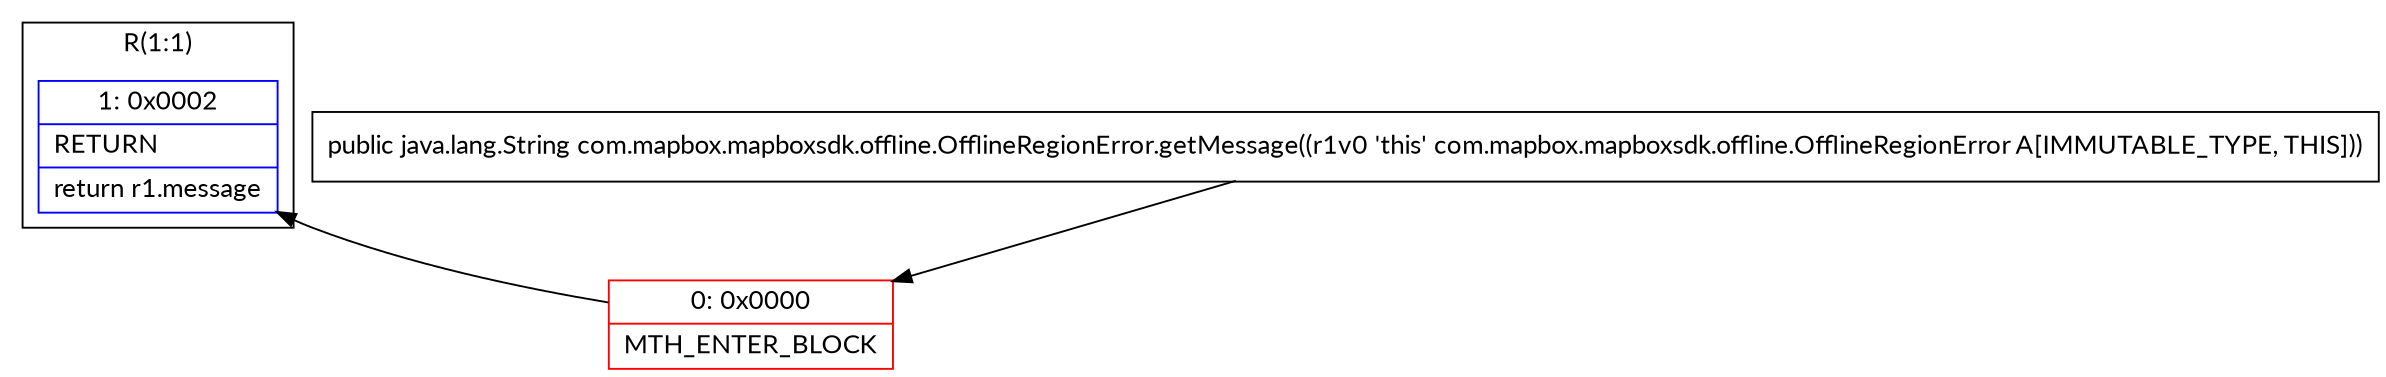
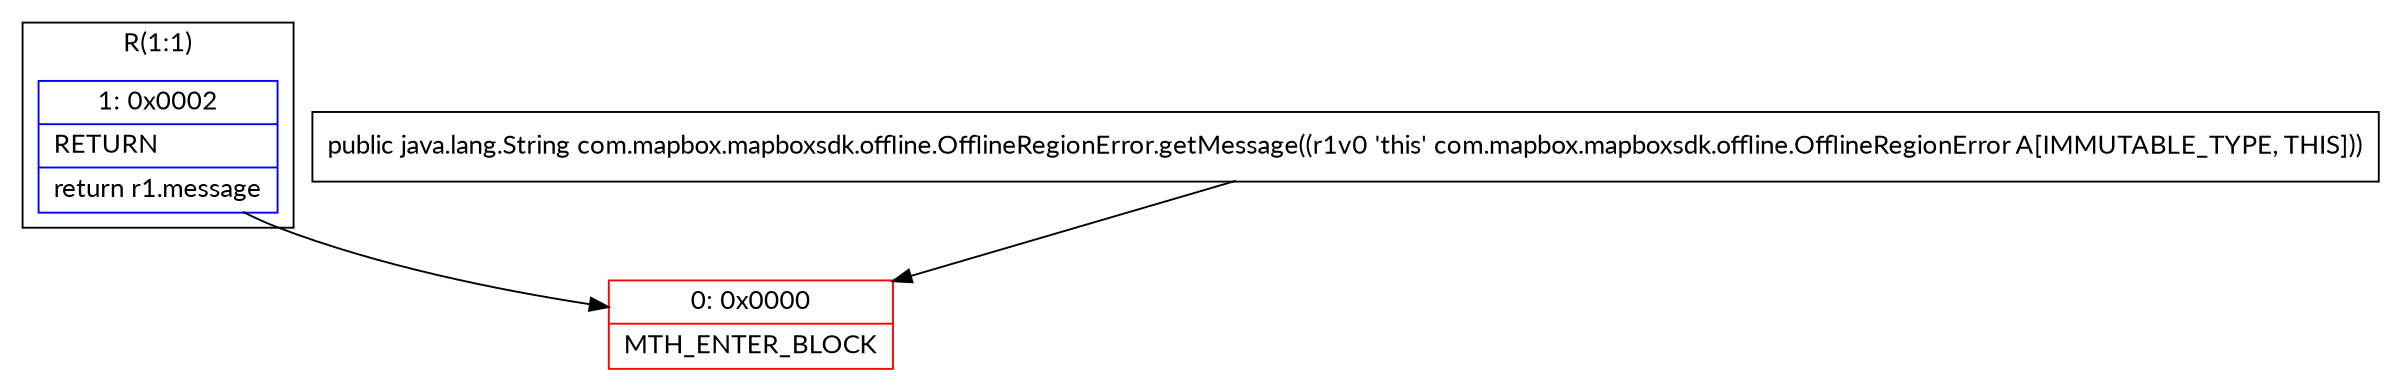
(449, 270) -> (413, 269)
